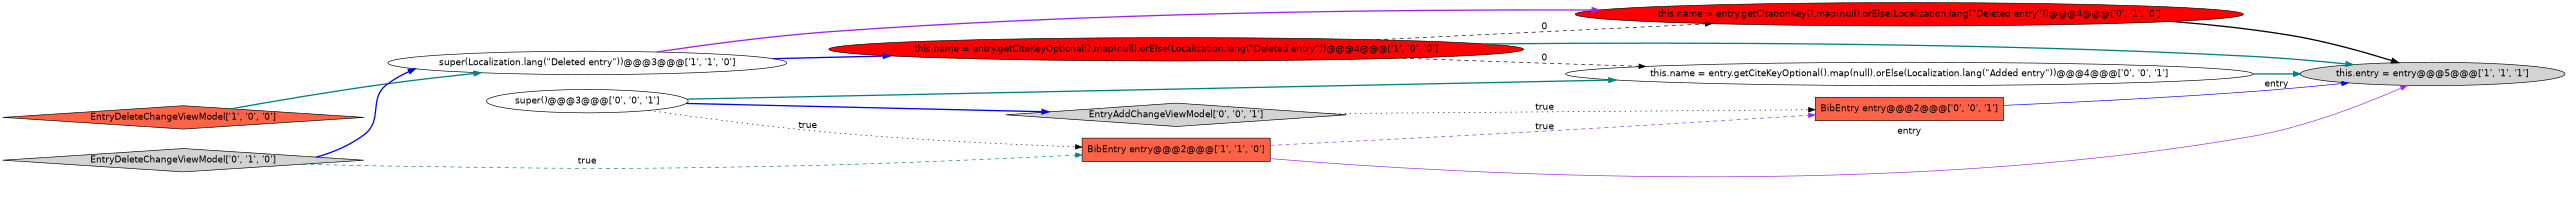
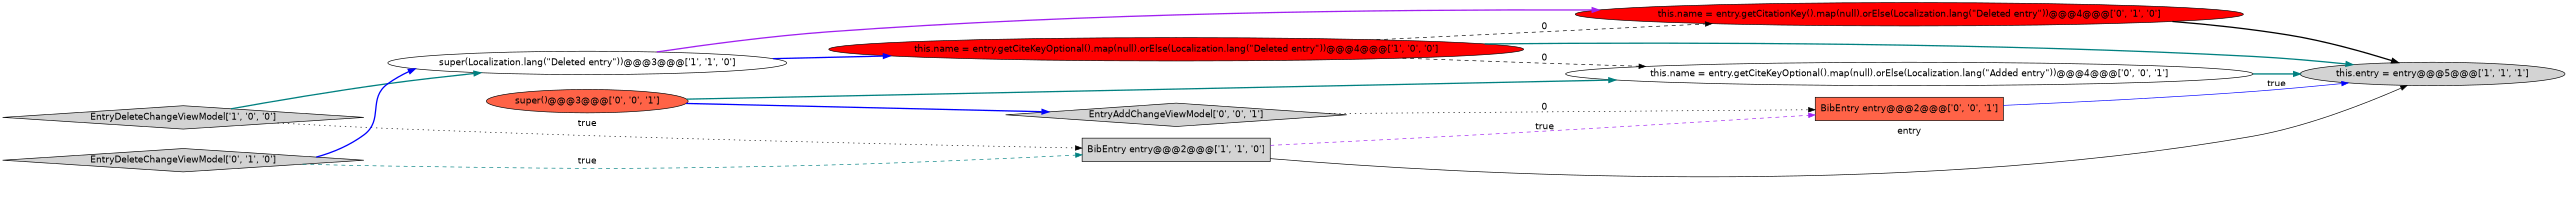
(2277, 84) -> (2277, 84)
(587, 101) -> (587, 101)
(1545, 107) -> (1545, 107)
(183, 117) -> (183, 117)
(862, 135) -> (676, 138)
(1176, 150) -> (1176, 150)
(1840, 175) -> (1840, 175)
